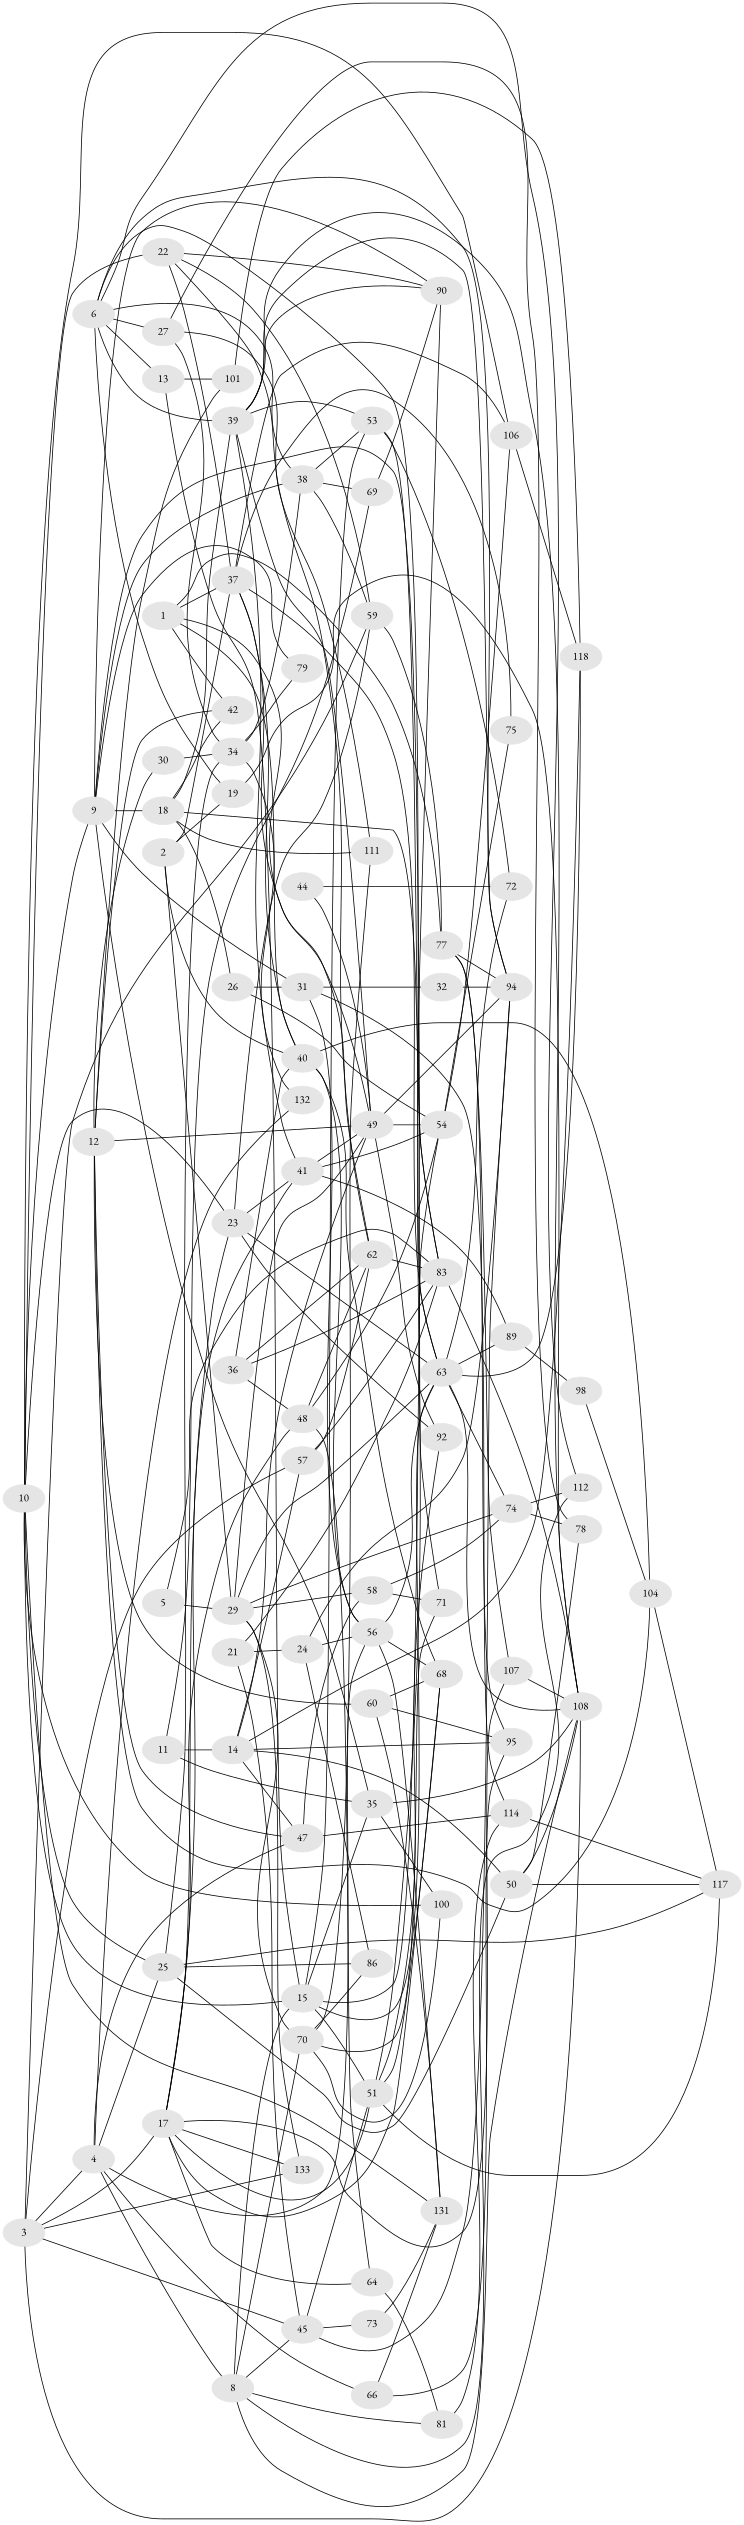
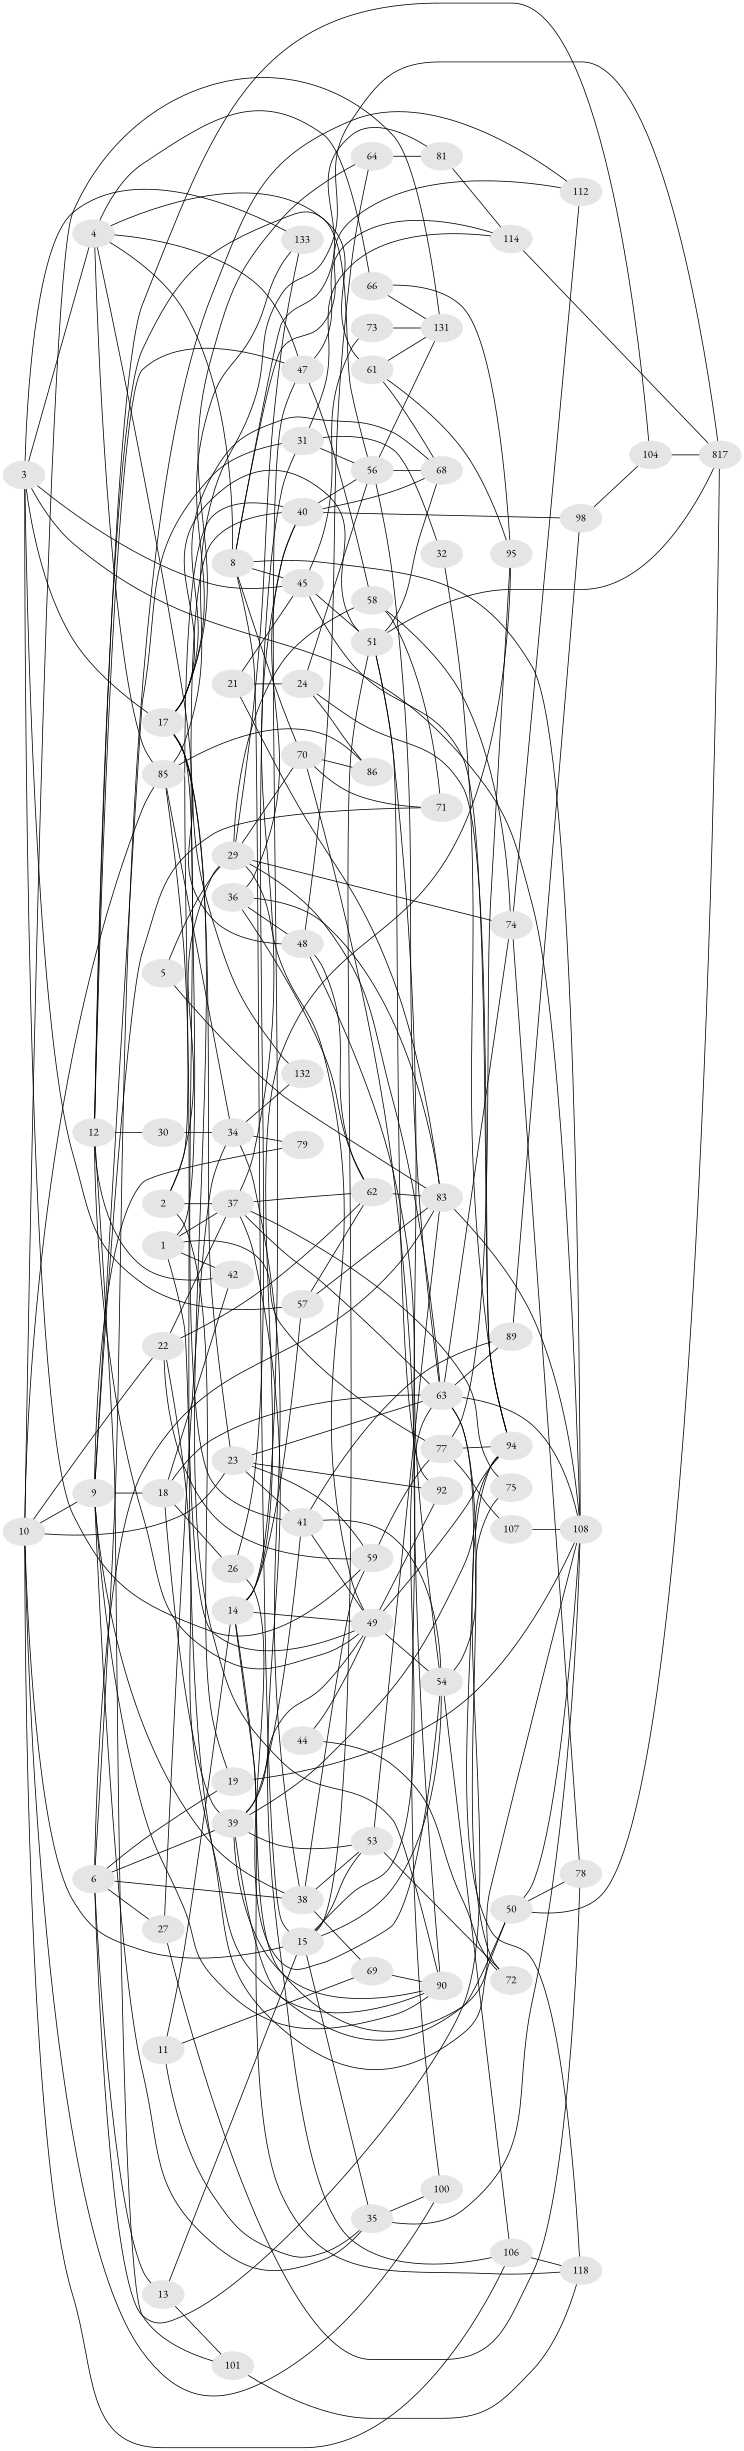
(372, 851) -> none
(609, 1186) -> (442, 515)
(372, 1703) -> (372, 370)
(720, 1885) -> (720, 455)
(163, 1967) -> (163, 774)
(471, 2212) -> (196, 1467)
